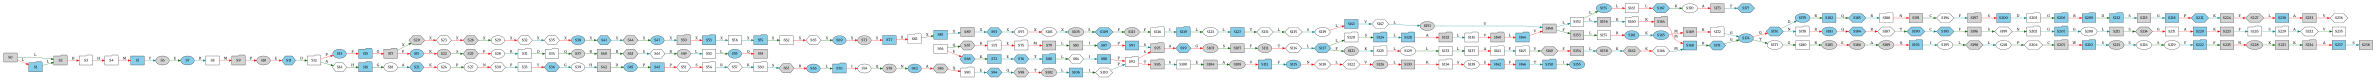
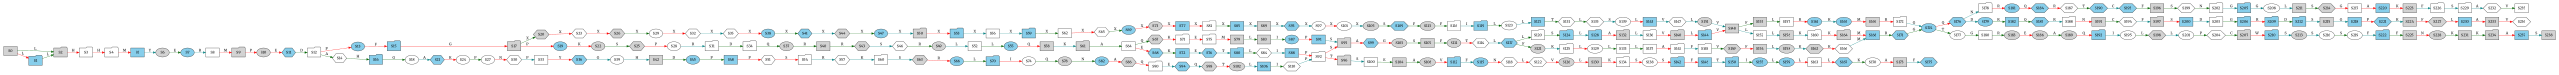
(1590, 15) -> (1772, 62)
none -> (1083, 46)
